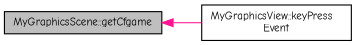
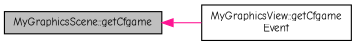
(277, 23) -> (277, 23)
